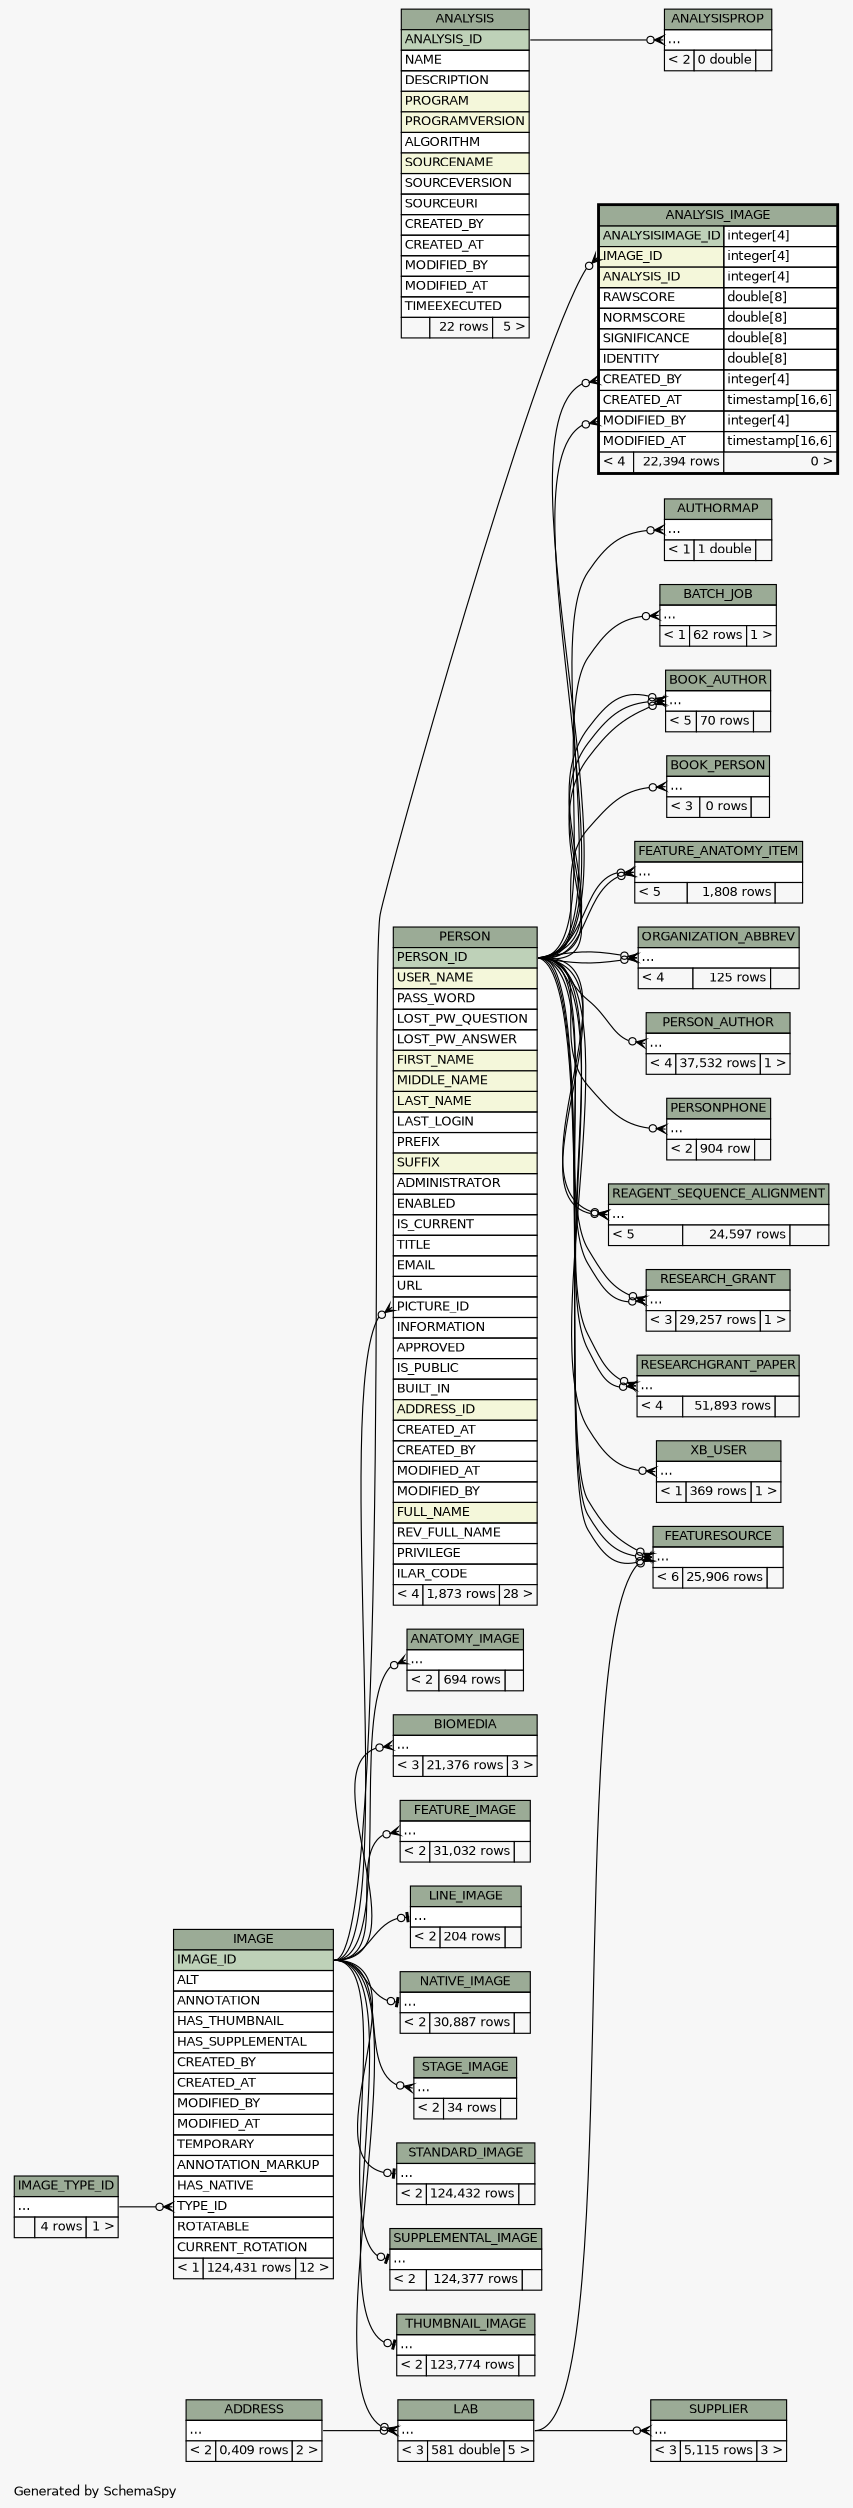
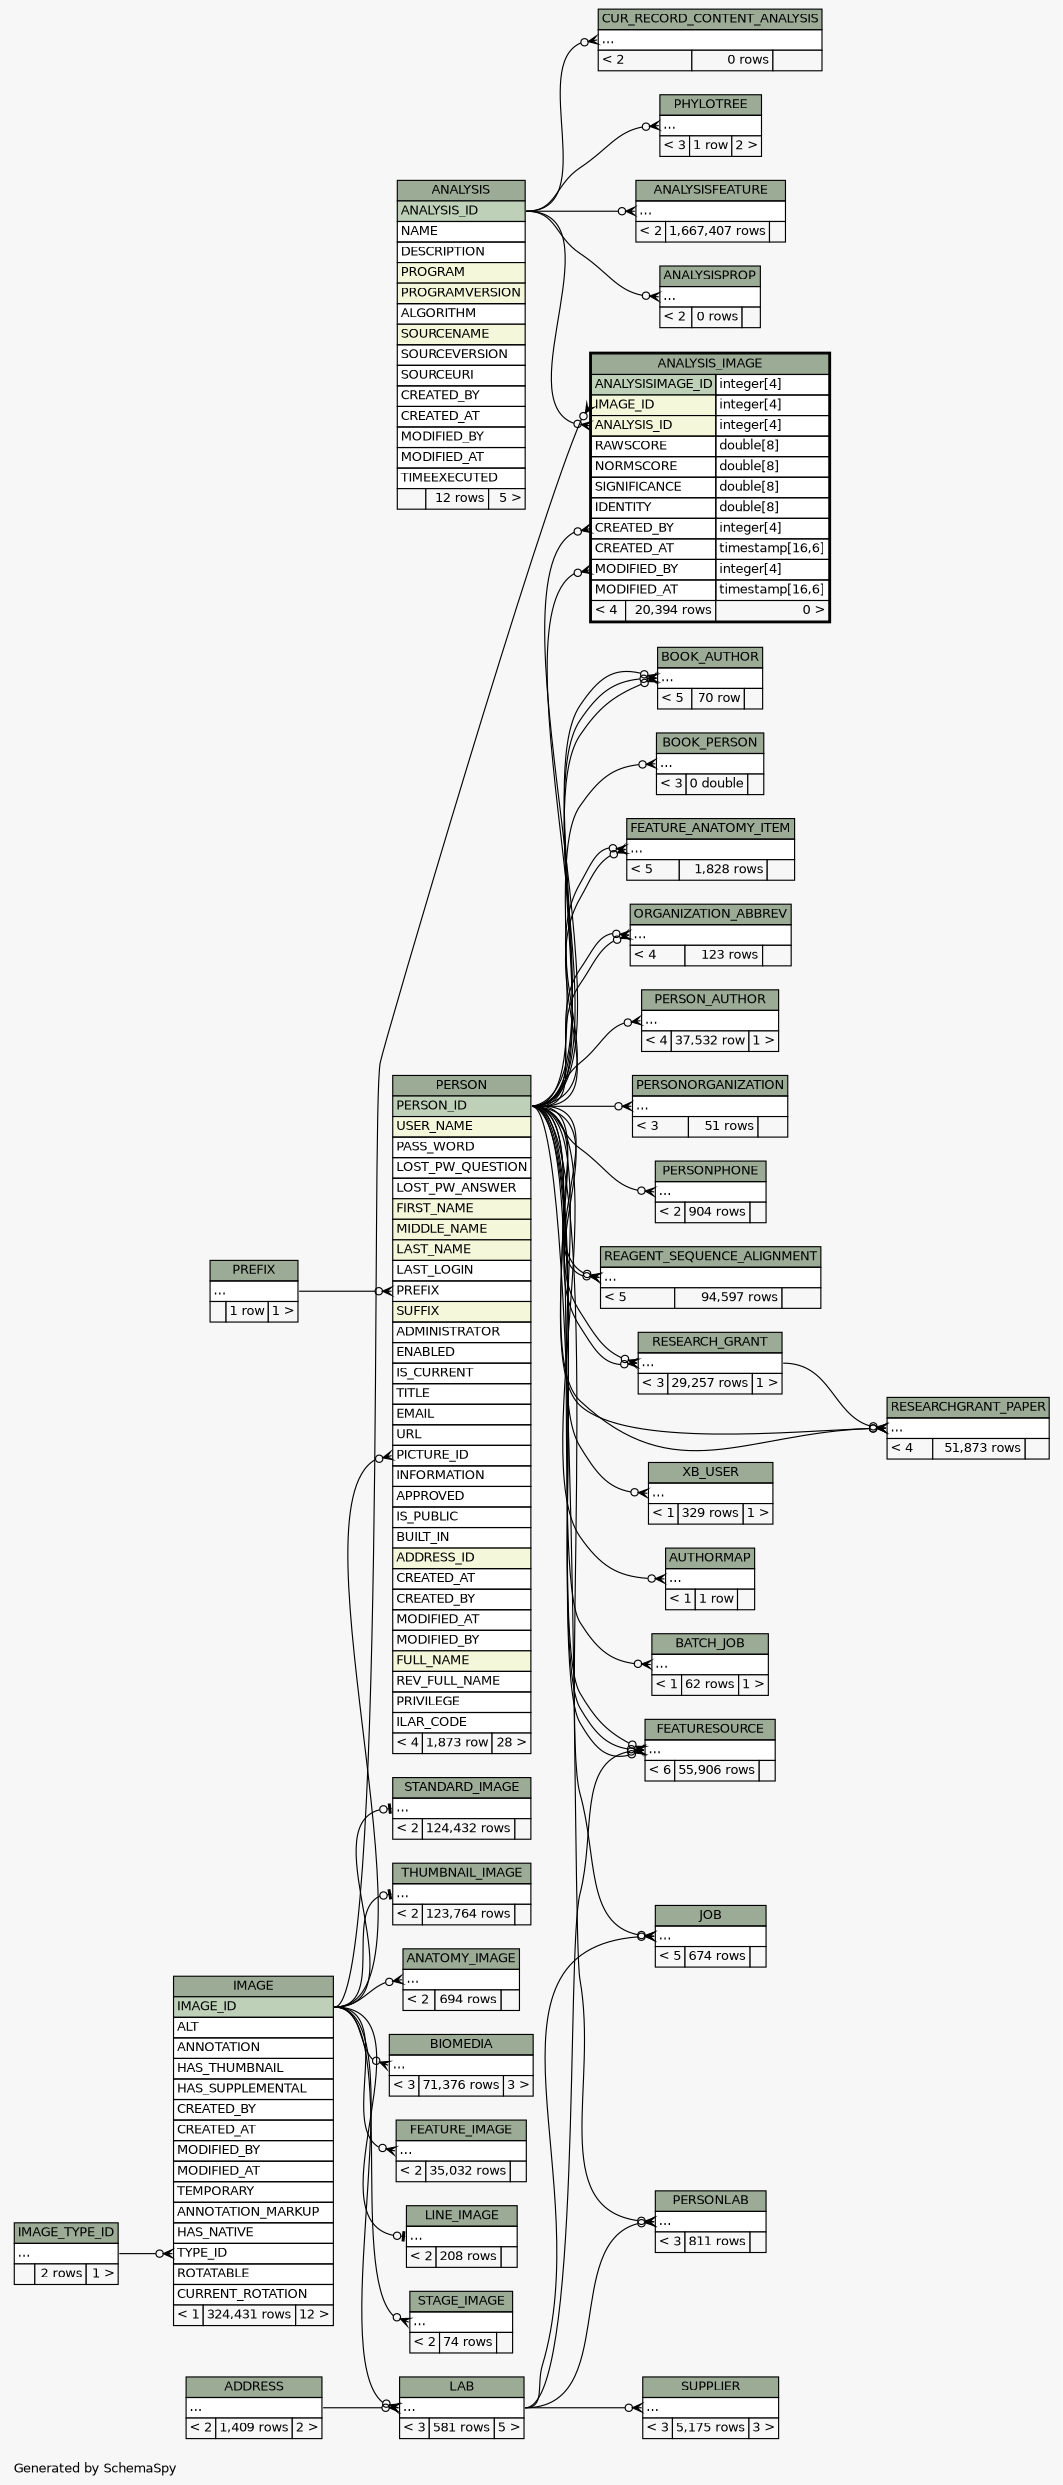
none -> (710, 40)
(725, 60) -> (718, 317)
none -> (710, 126)
none -> (710, 211)
none -> (560, 310)
(464, 327) -> (460, 498)
(682, 462) -> (674, 610)
(725, 550) -> (716, 1599)
(725, 721) -> (719, 698)
(727, 807) -> (717, 784)
(737, 892) -> (729, 869)
(738, 978) -> (730, 955)
(718, 1063) -> (710, 1041)
none -> (710, 1106)
(726, 1149) -> (718, 1212)
(748, 1235) -> (740, 1298)
none -> (253, 1291)
none -> (829, 1389)
(733, 1406) -> (983, 1448)
(719, 1492) -> (711, 1513)
(725, 1577) -> (717, 1770)
(461, 1594) -> (457, 1743)
(465, 1766) -> (461, 2085)
(472, 1851) -> (468, 2171)
none -> (710, 1936)
(473, 1937) -> (469, 2257)
(465, 2002) -> none
(472, 2108) -> (468, 2342)
none -> (710, 2222)
(62, 2227) -> (62, 2274)
(465, 2259) -> none
(249, 2268) -> (249, 2315)
(473, 2365) -> (469, 1914)
(254, 2451) -> (254, 2428)
(466, 2451) -> (462, 2428)
(719, 2451) -> (711, 2428)
